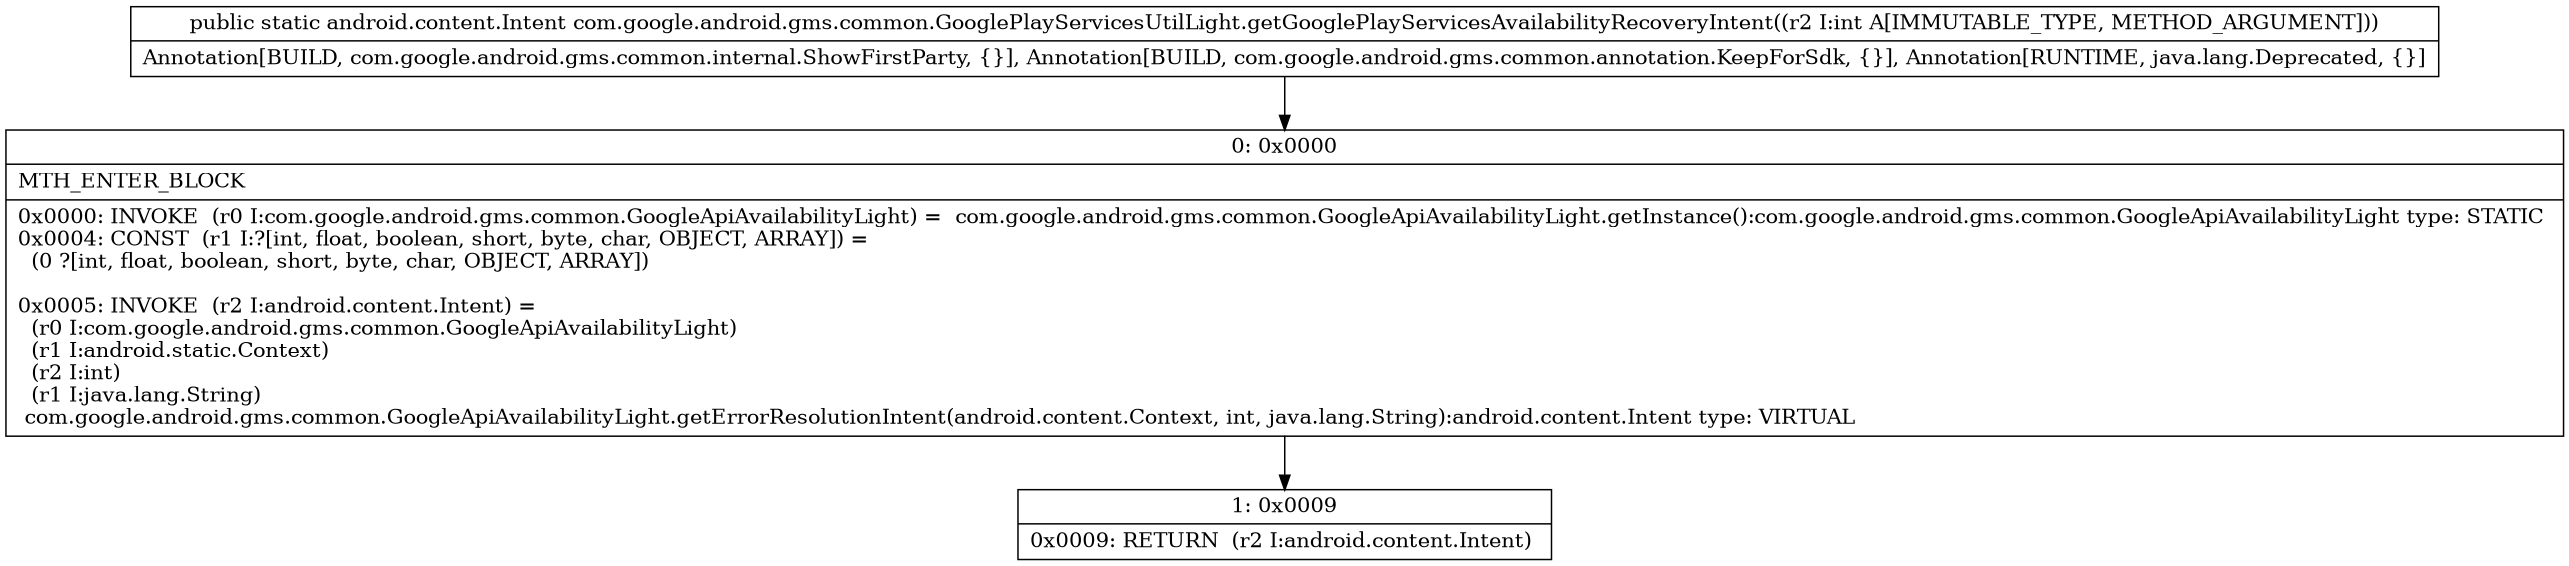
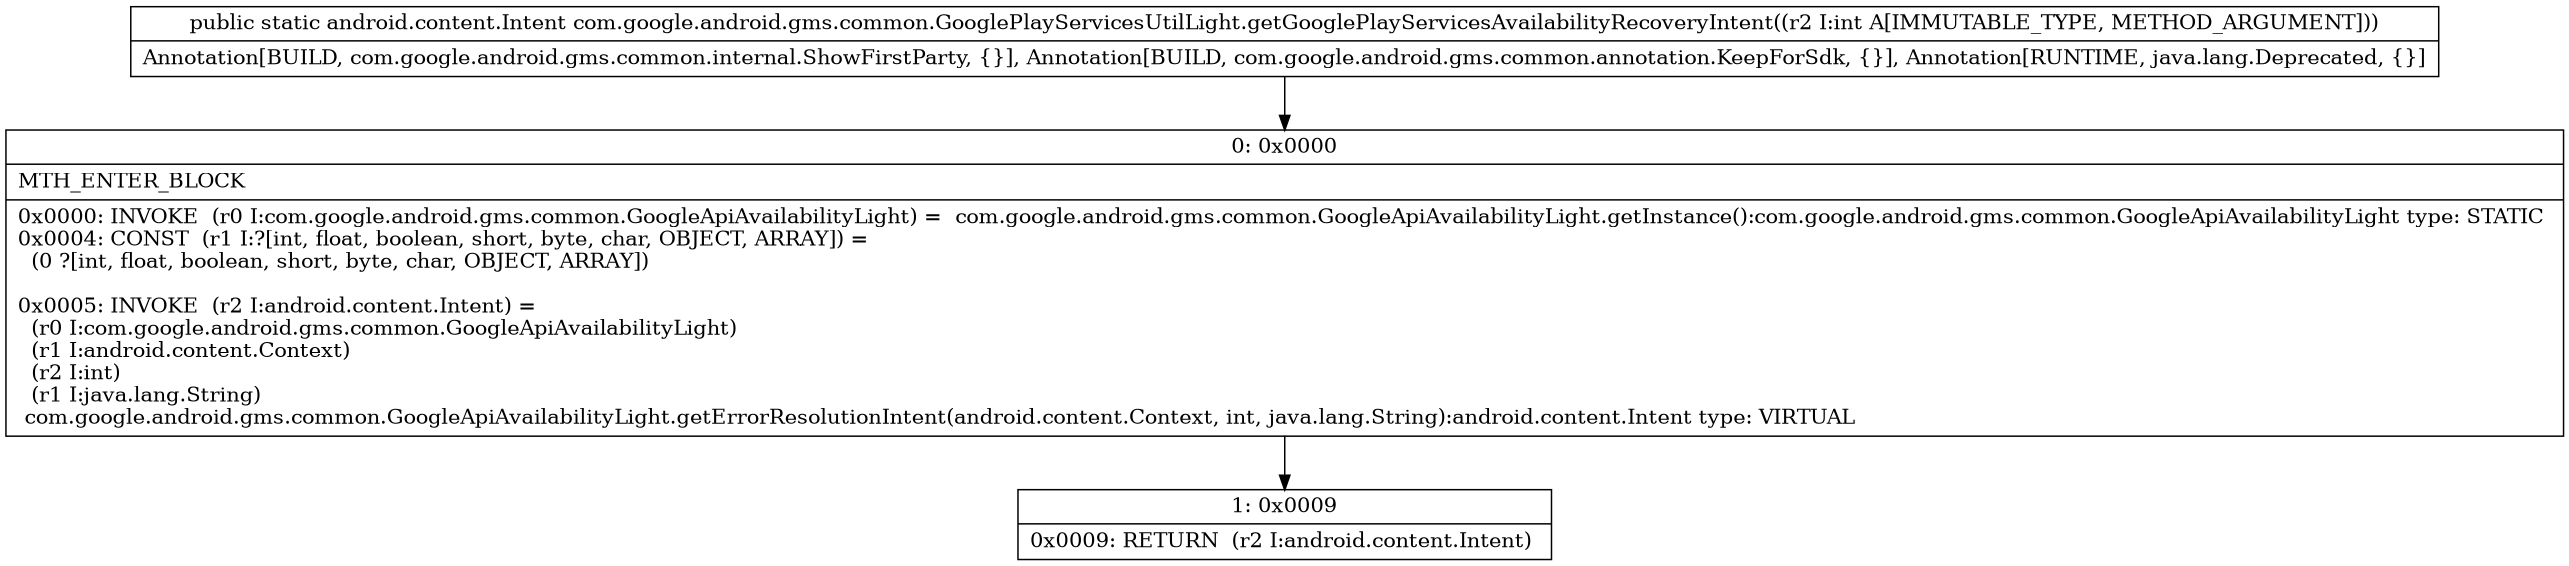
(174, 351) -> (184, 351)
